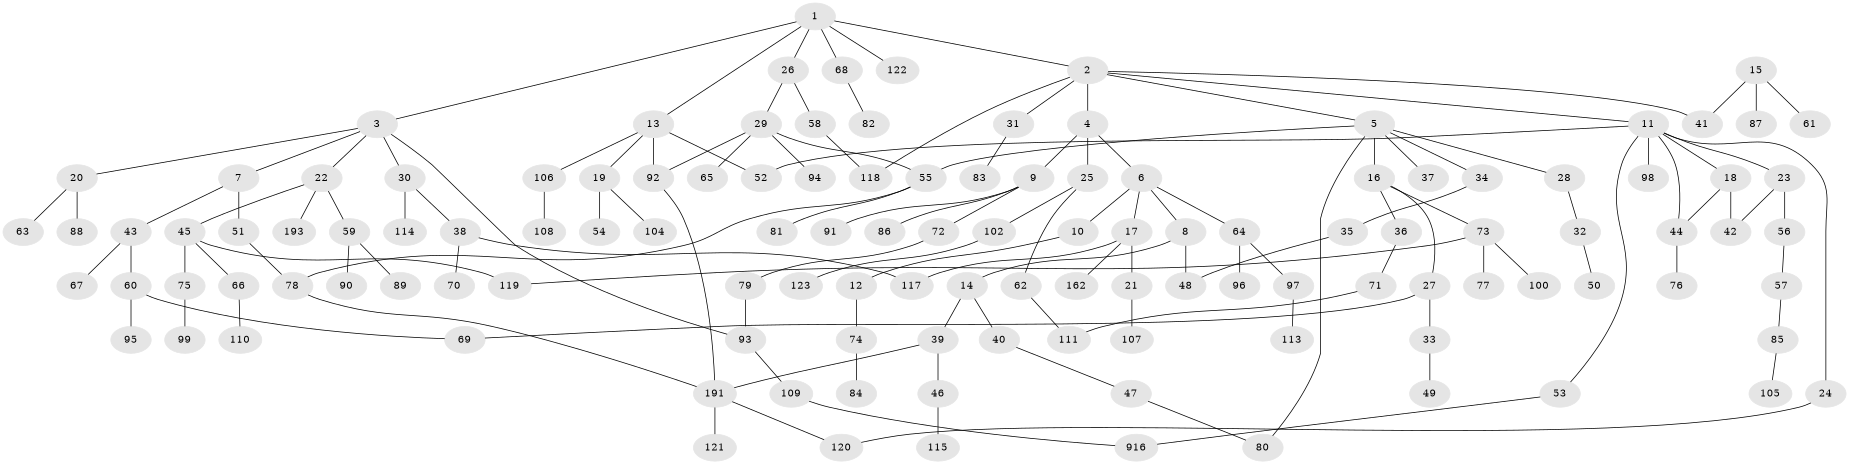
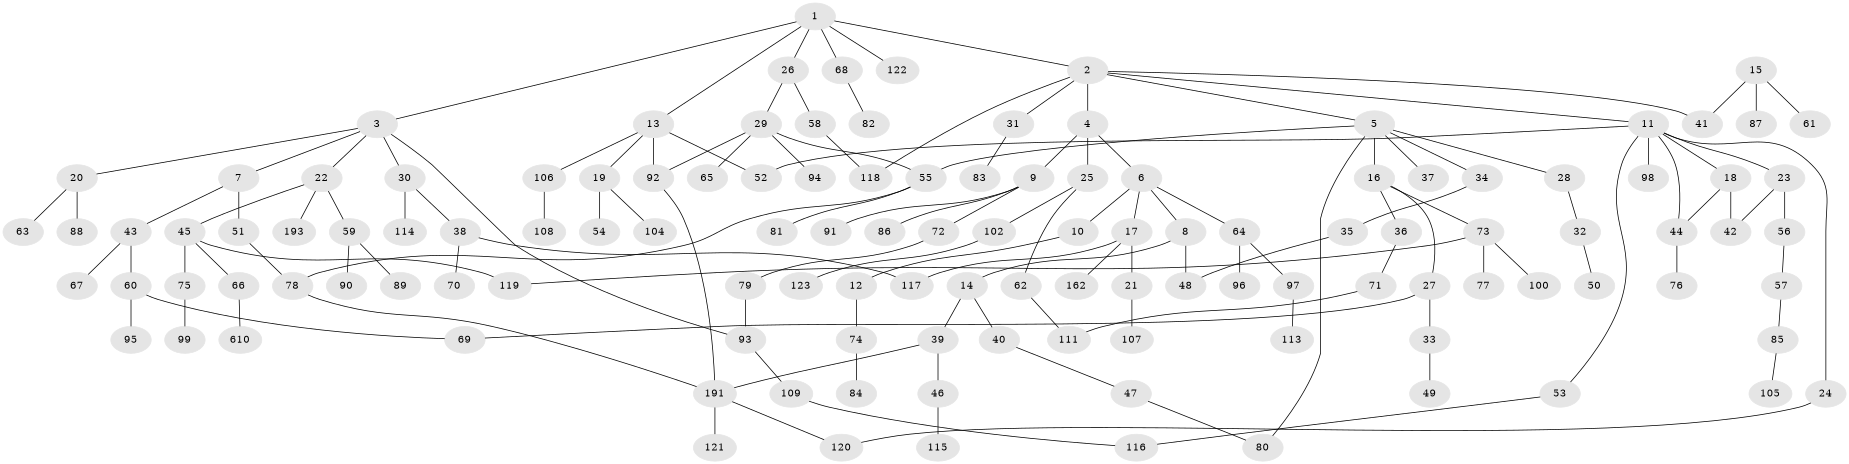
(240, 340) -> (240, 340)
(1136, 448) -> (1136, 448)
